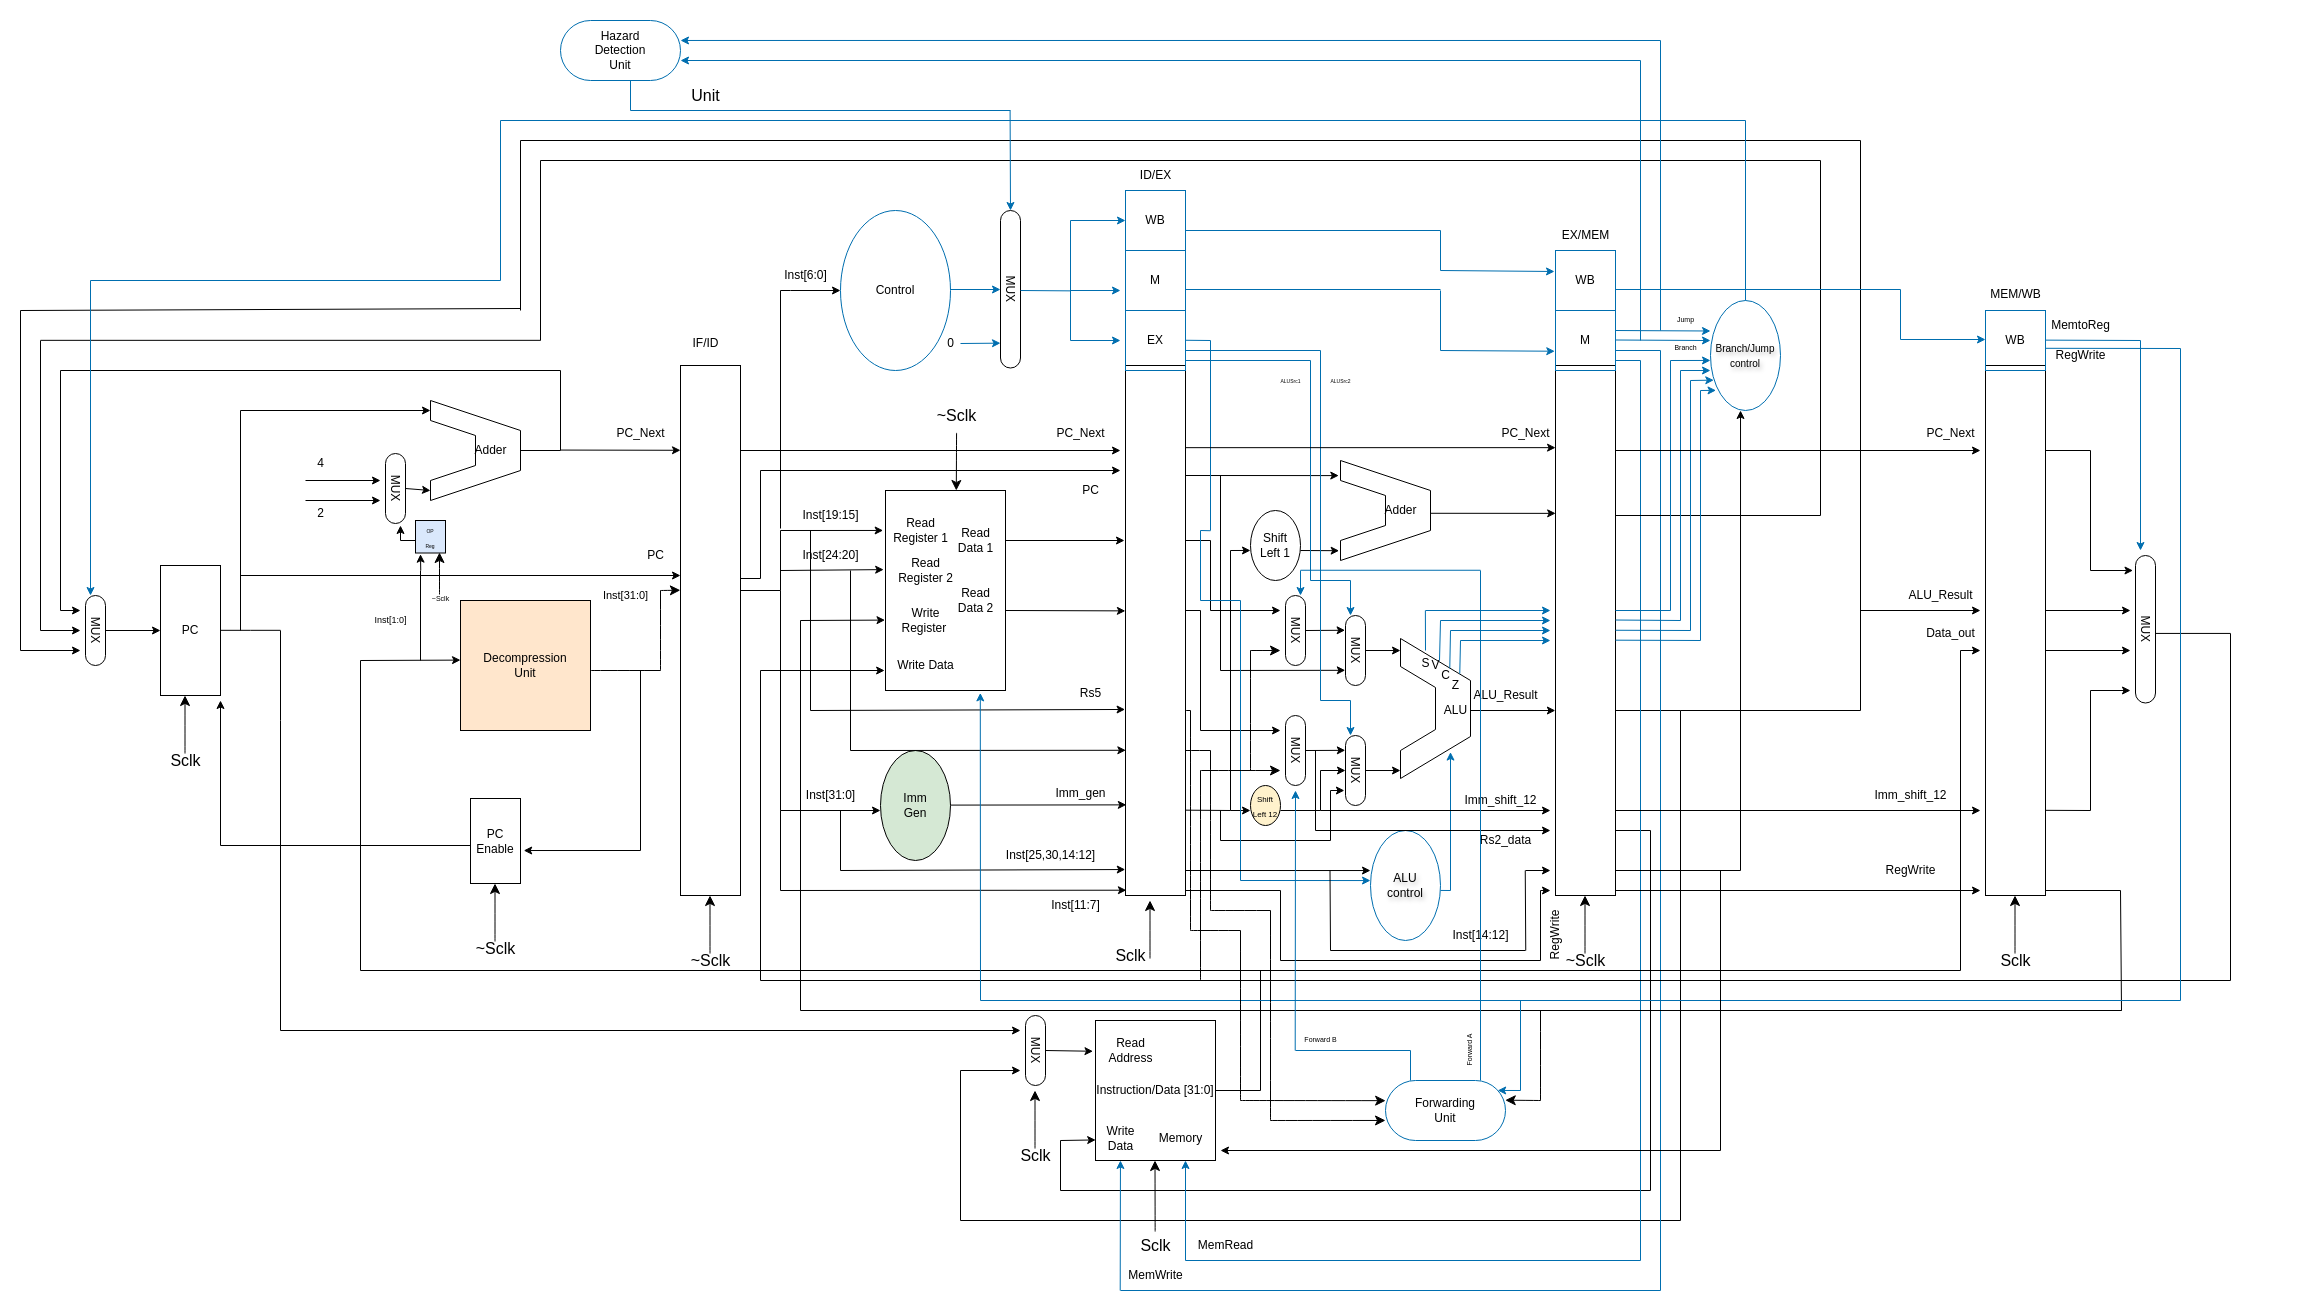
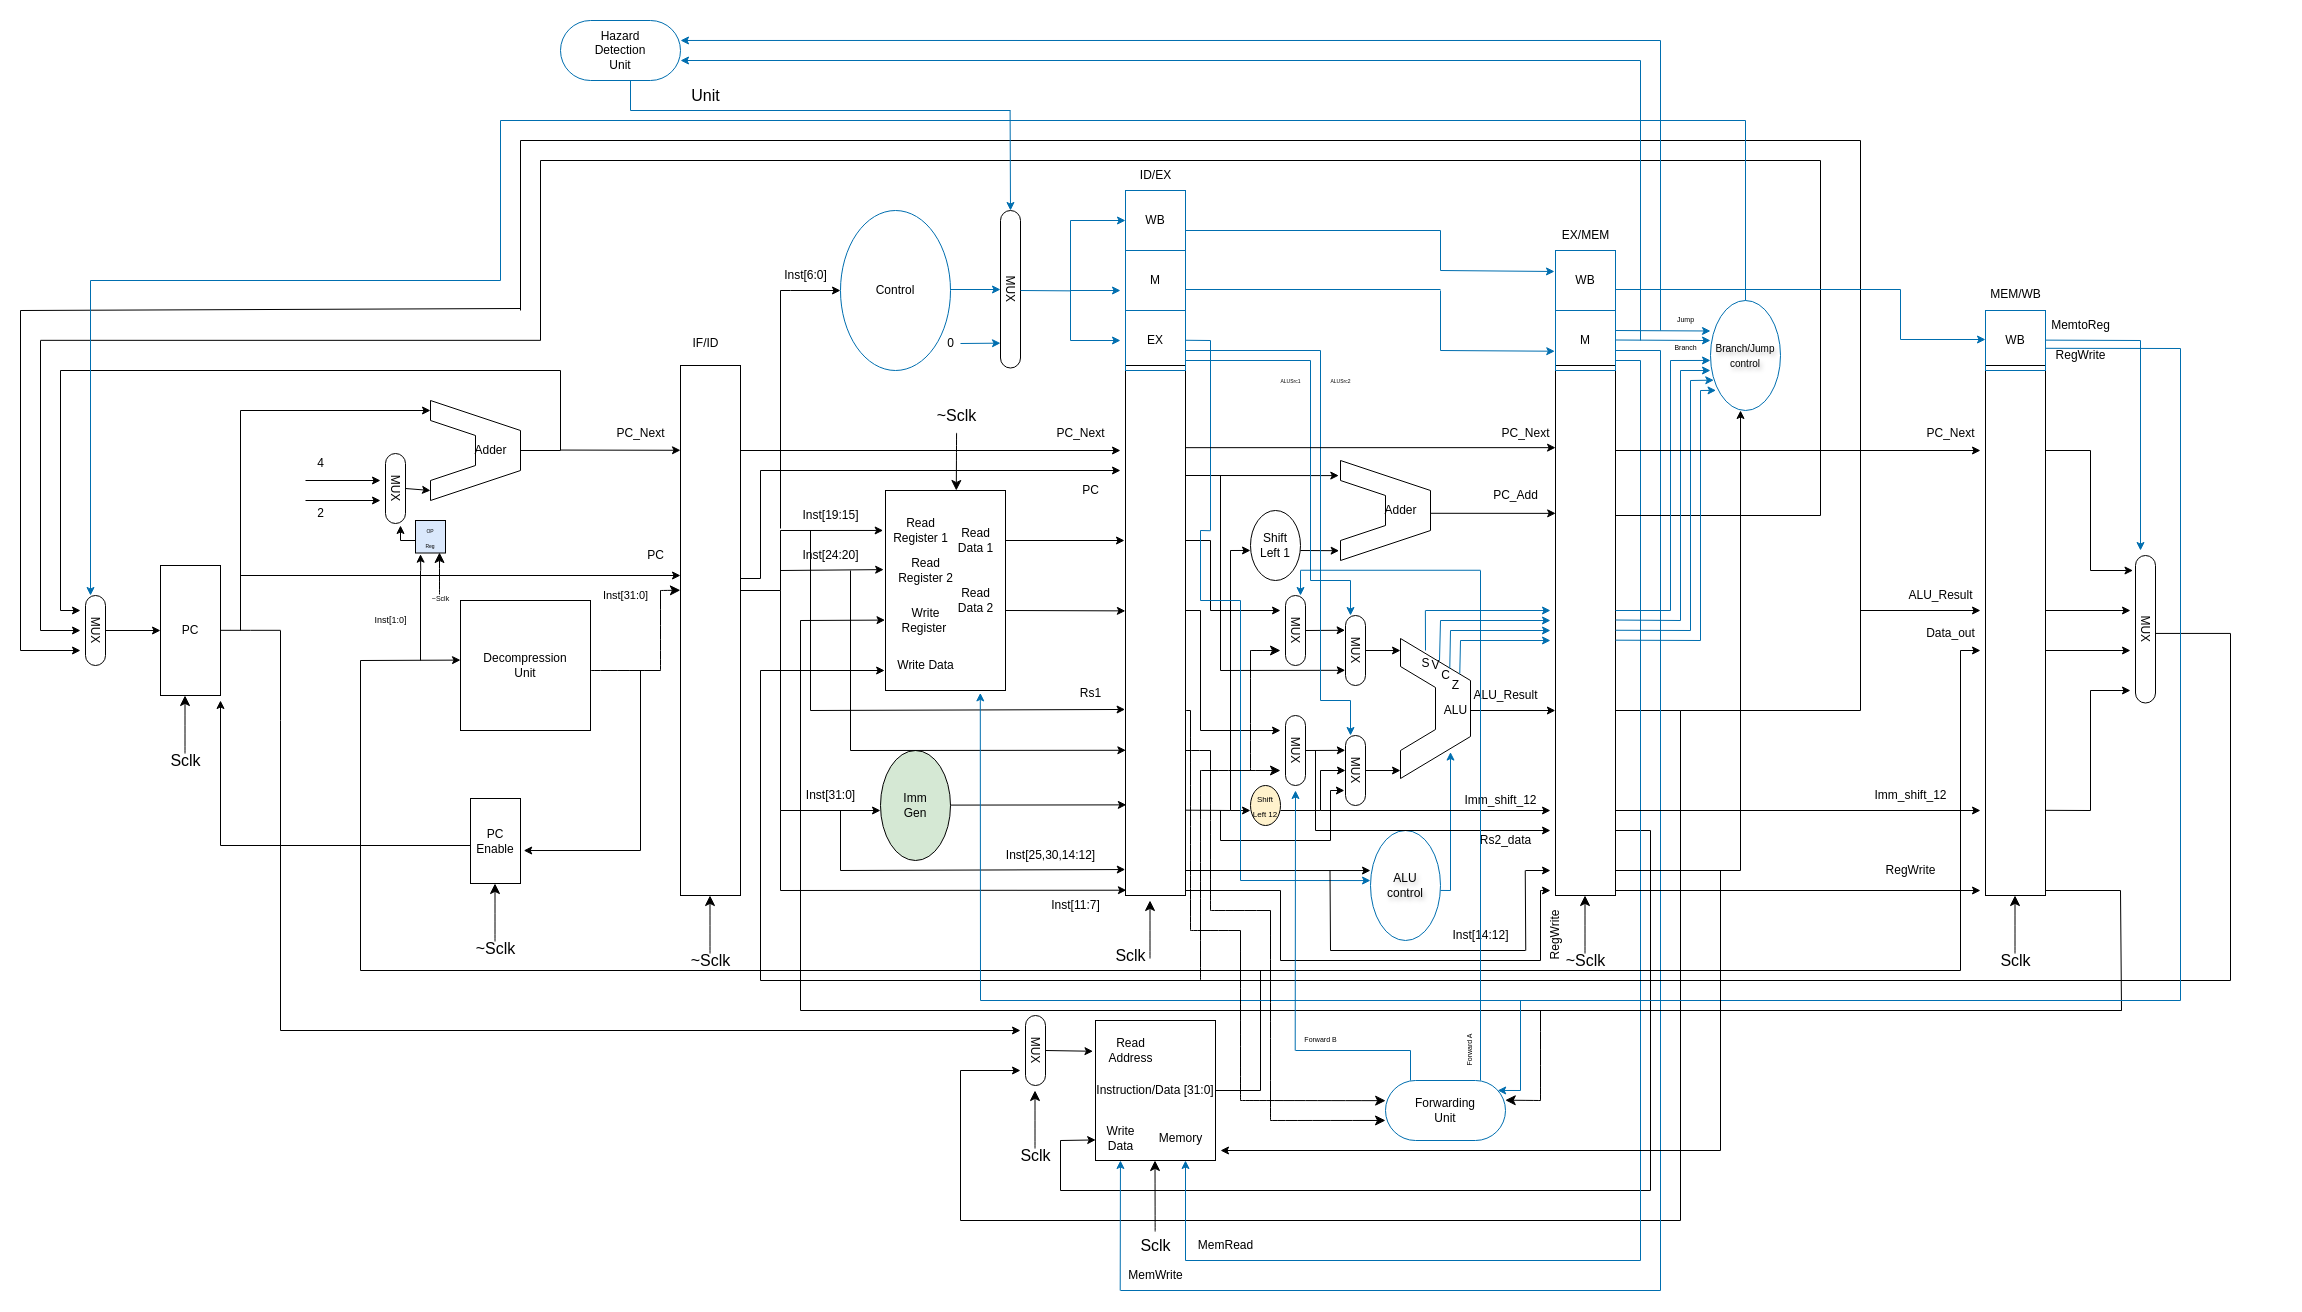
none -> (1516, 496)
(526, 666) -> (526, 666)
(1091, 694) -> (1091, 694)
(1081, 794) -> none
